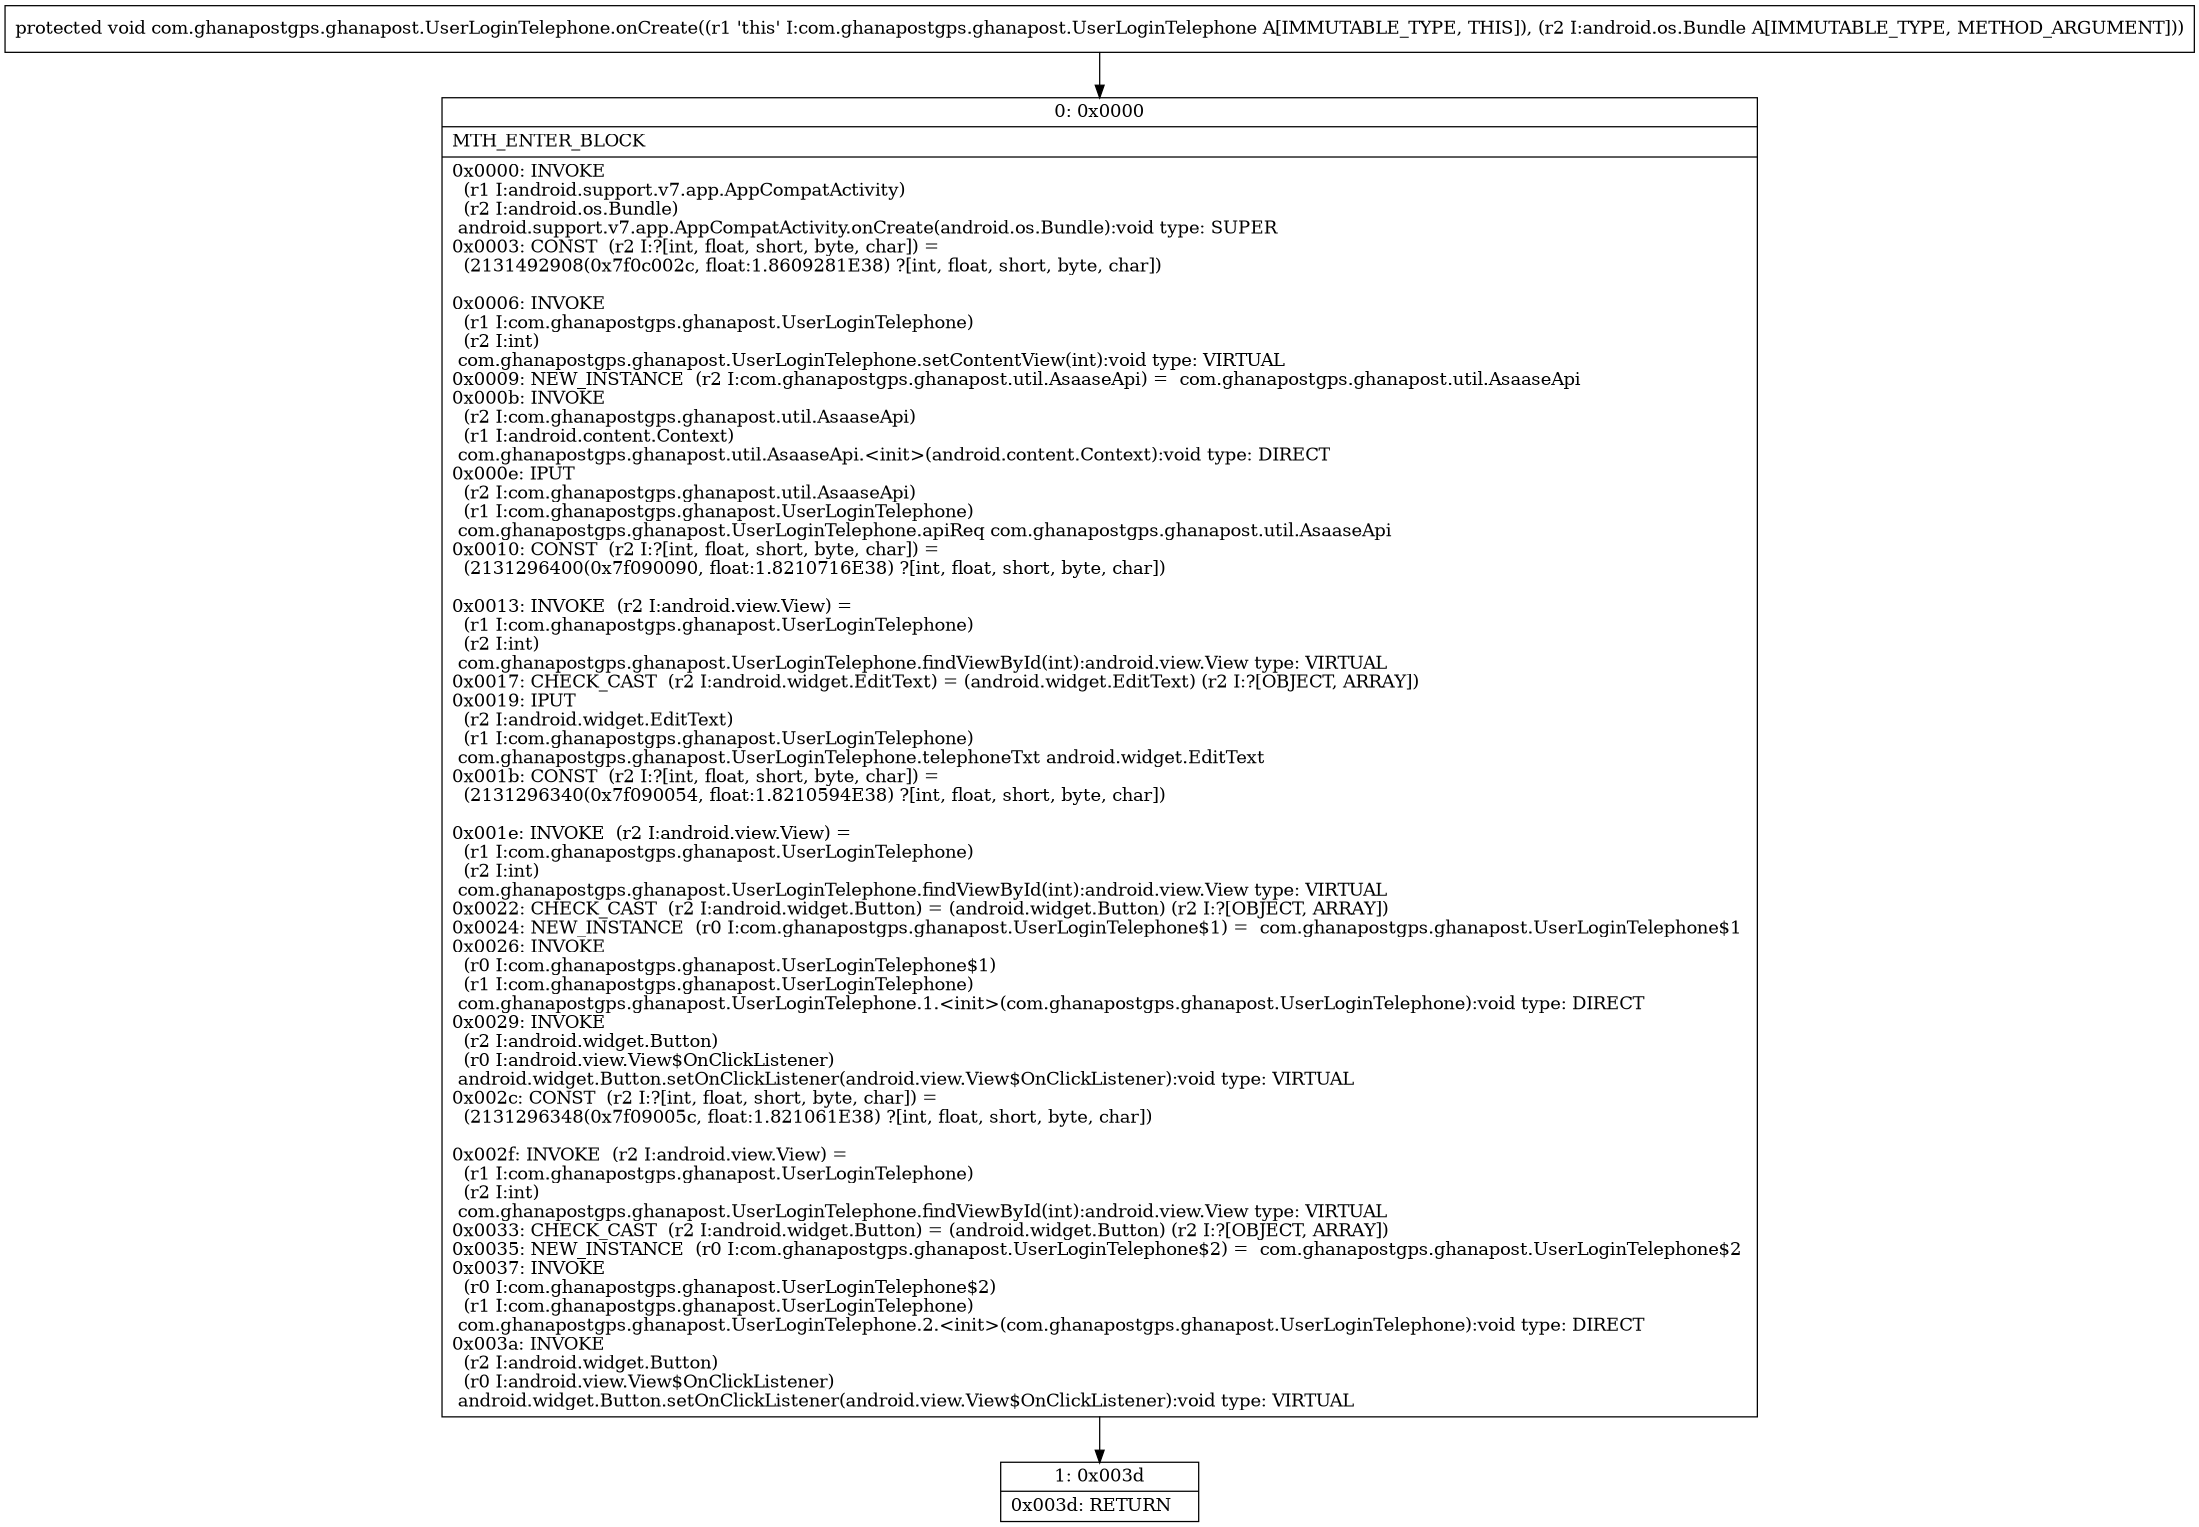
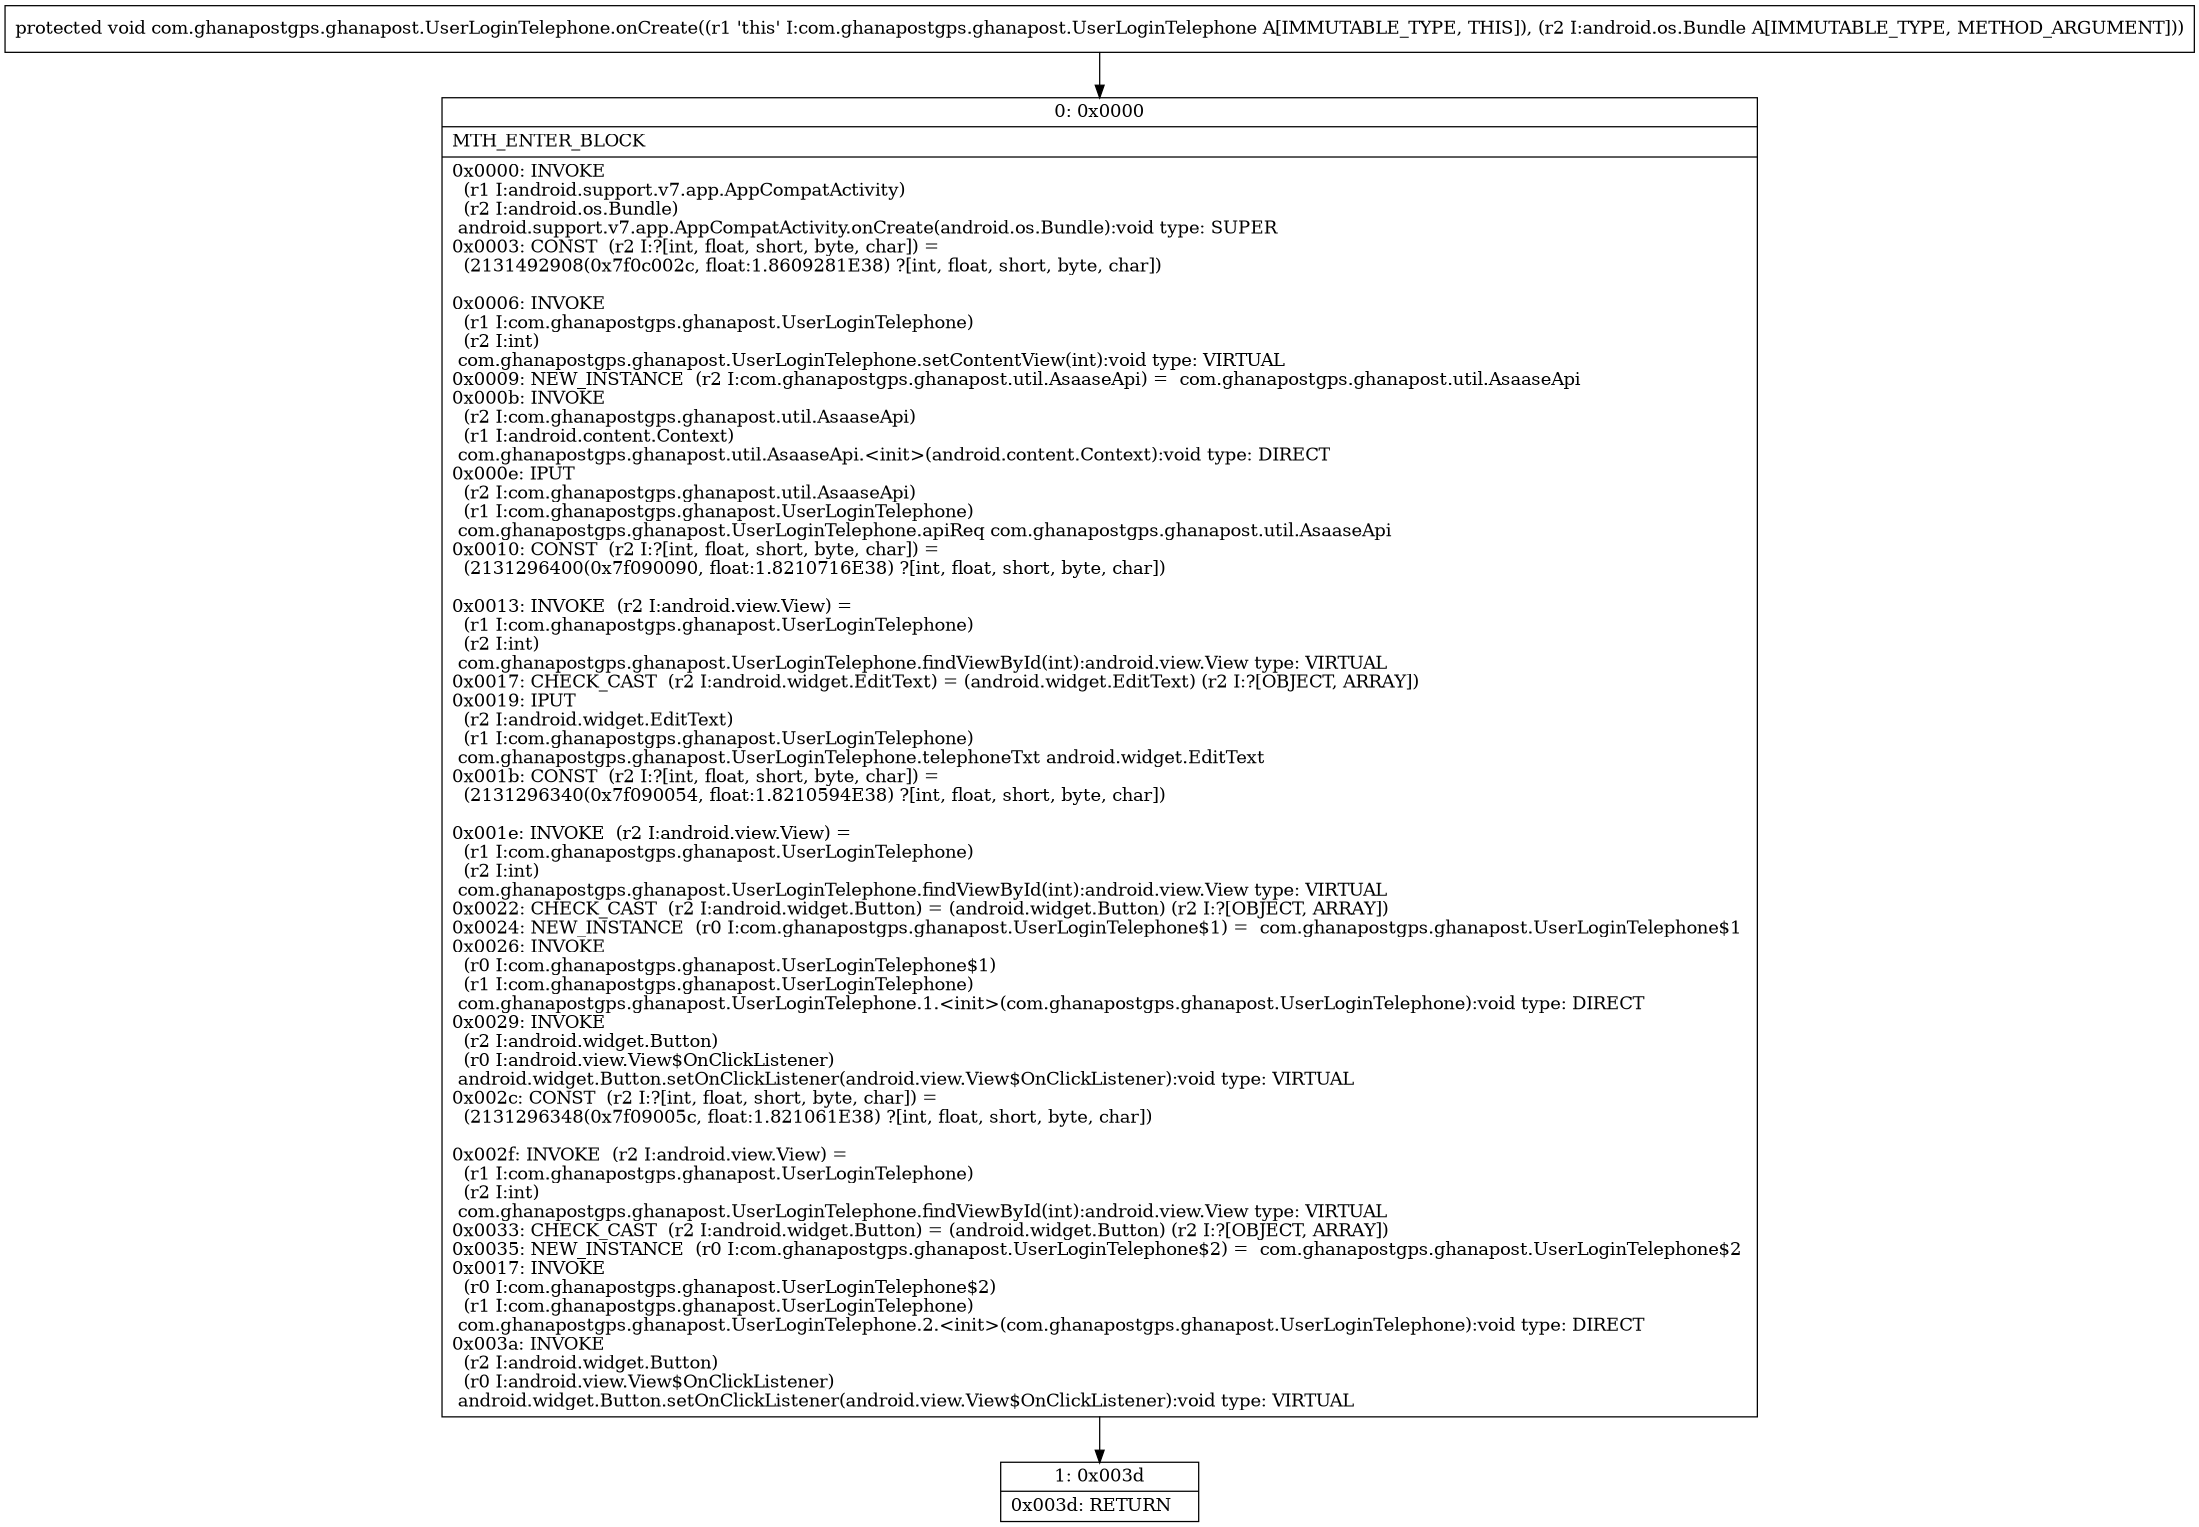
(535, 1269) -> (535, 1269)
